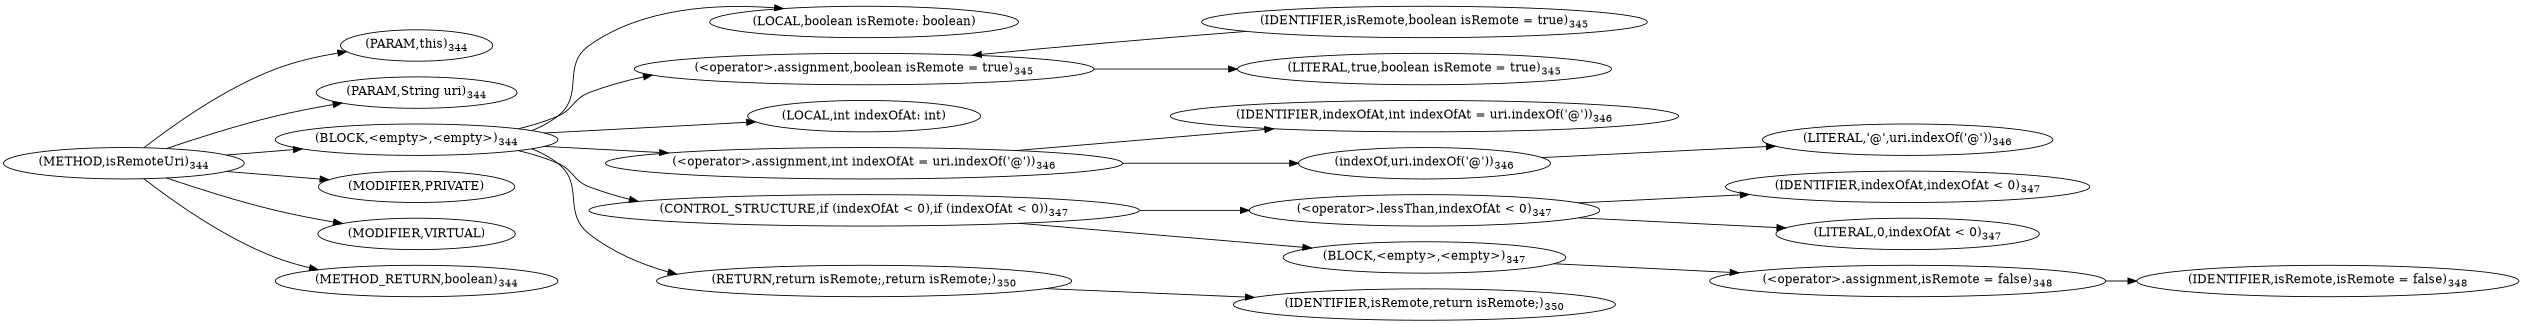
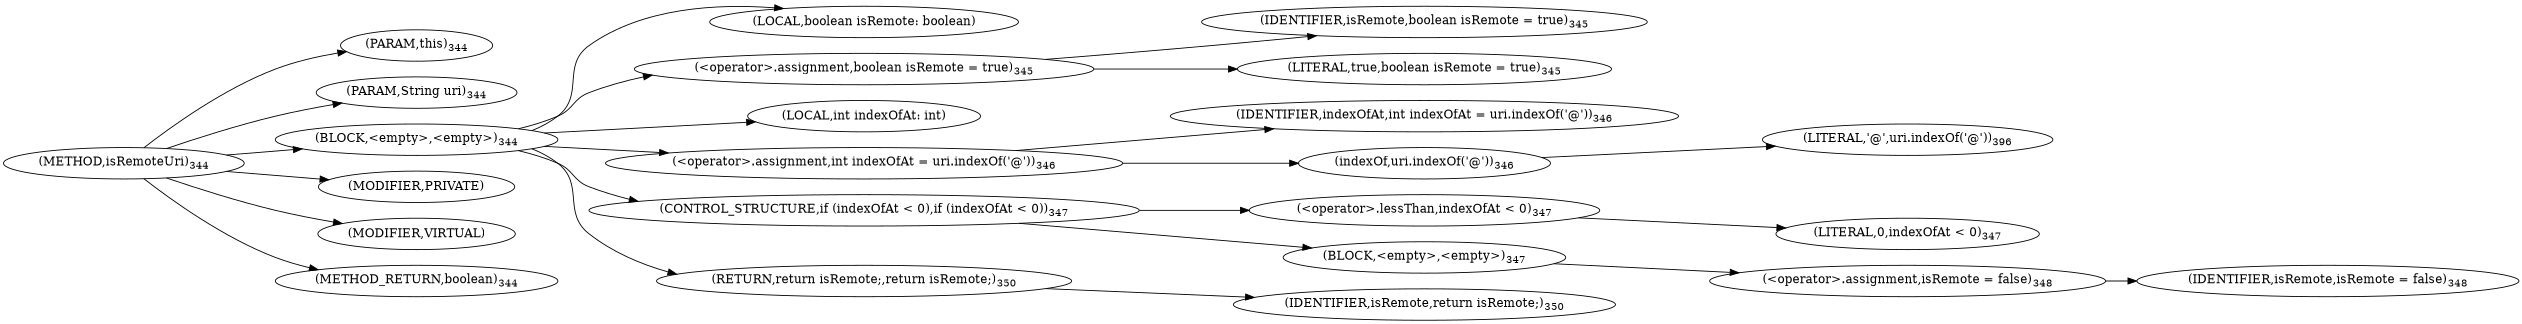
(1114, 42) -> (1177, 49)
(2002, 138) -> (2002, 138)
(1908, 187) -> none
